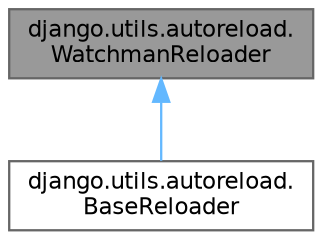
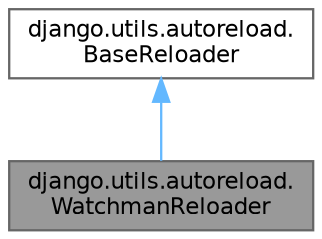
(161, 132) -> (161, 132)
